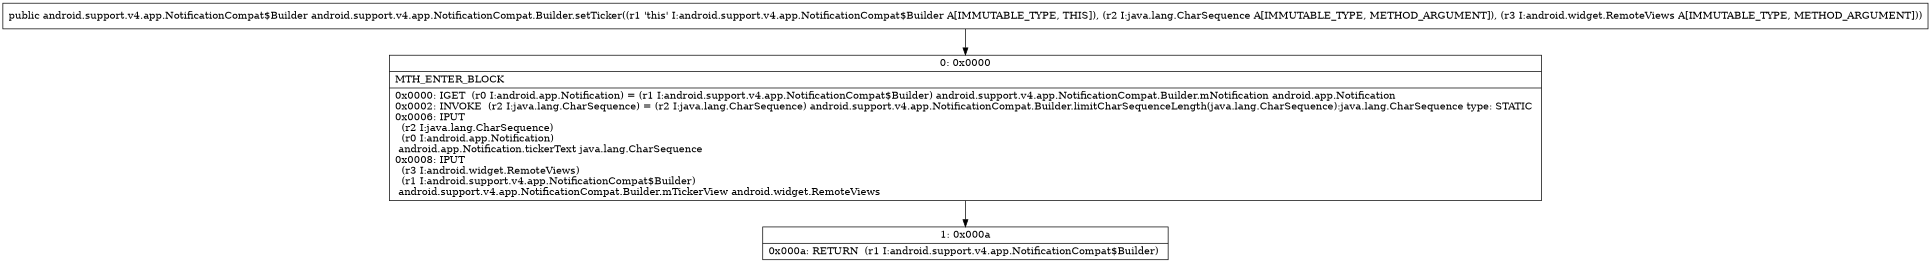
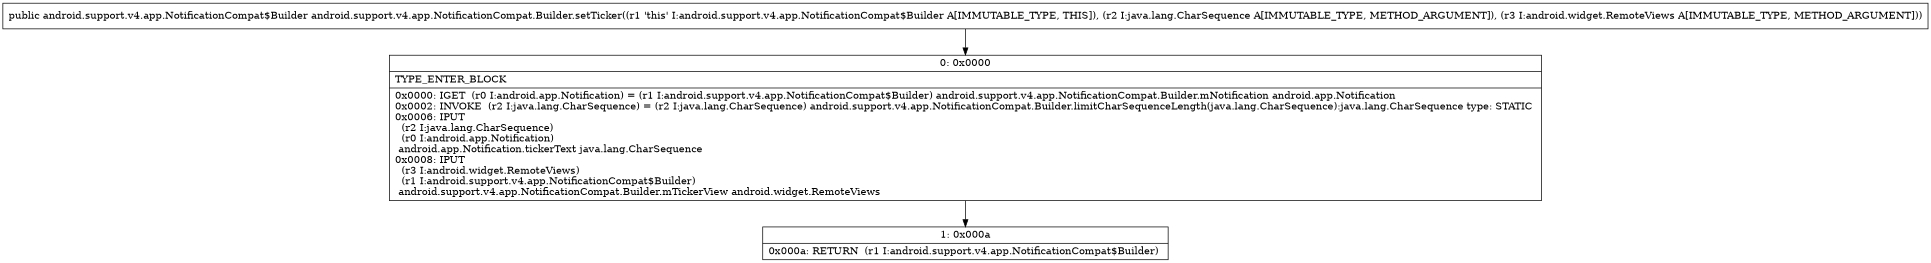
(450, 79) -> (451, 79)
